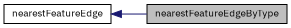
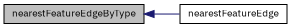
(134, 14) -> (167, 14)
